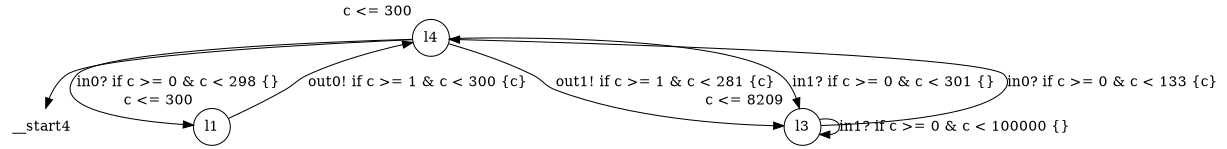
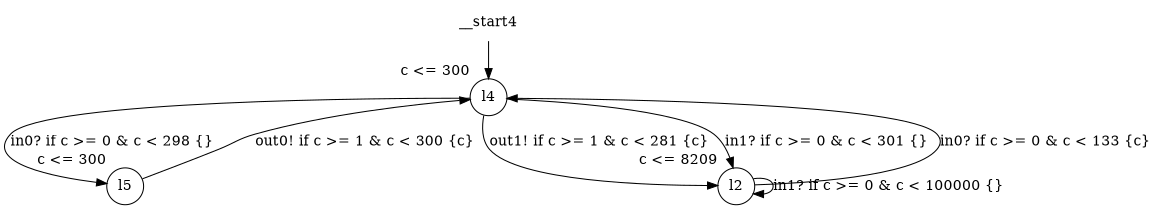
(224, 51) -> (489, 55)
(212, 127) -> (125, 186)
(803, 127) -> (736, 186)
